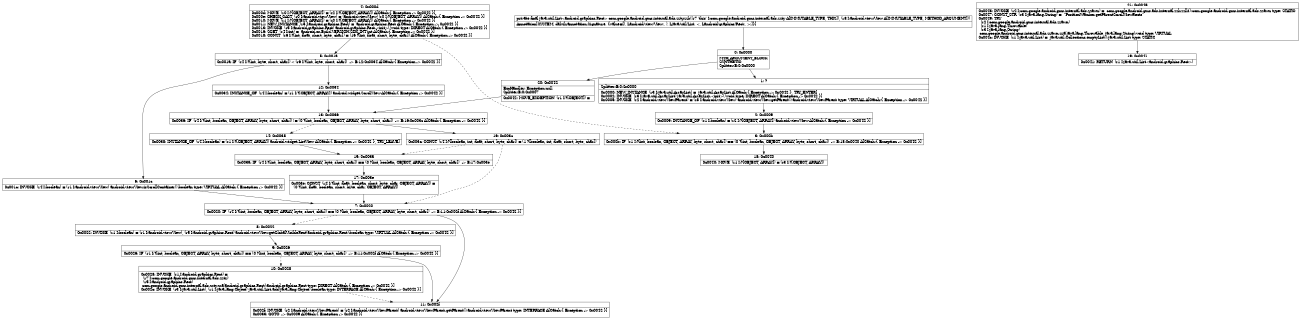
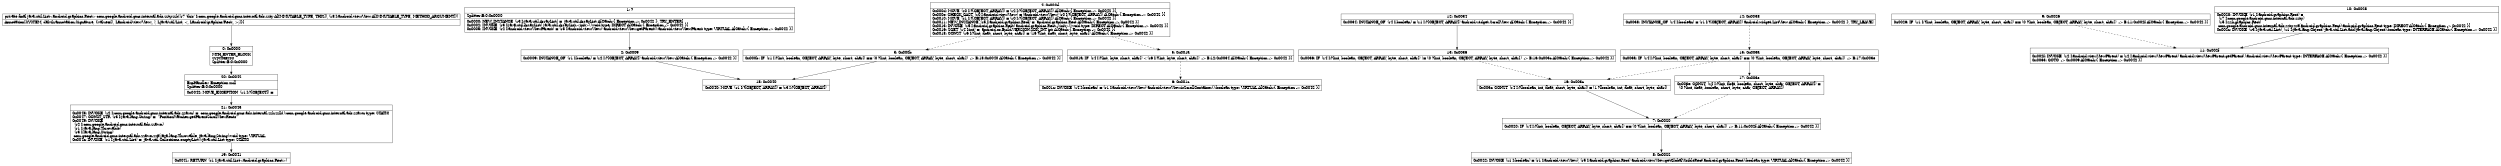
(991, 19) -> (89, 121)
(344, 45) -> (1135, 43)
(743, 58) -> (231, 55)
(752, 73) -> none
(328, 74) -> none
(619, 87) -> (485, 16)
(167, 89) -> (1181, 69)
(521, 93) -> (205, 87)
(438, 104) -> (231, 99)
(764, 127) -> (697, 70)
(303, 128) -> none
(414, 129) -> (1514, 70)
(319, 149) -> (1749, 36)
(435, 149) -> (1663, 70)
(465, 187) -> (1616, 104)
(252, 197) -> none
(364, 198) -> (1702, 106)
(316, 219) -> (1661, 140)
(272, 240) -> none
(464, 253) -> none
(281, 260) -> none
(420, 263) -> (2125, 36)
(167, 282) -> (2239, 22)
(368, 297) -> (2273, 40)
